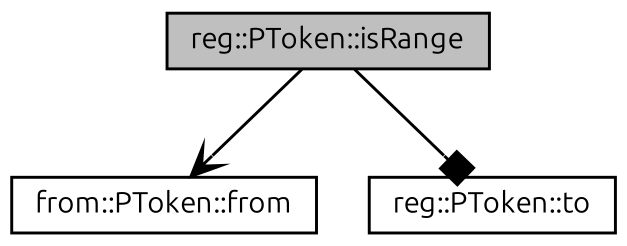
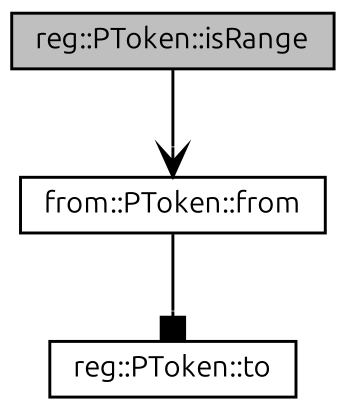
(399, 112) -> (173, 272)
